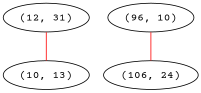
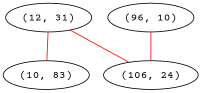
none -> (99, 46)
(46, 75) -> (46, 75)
